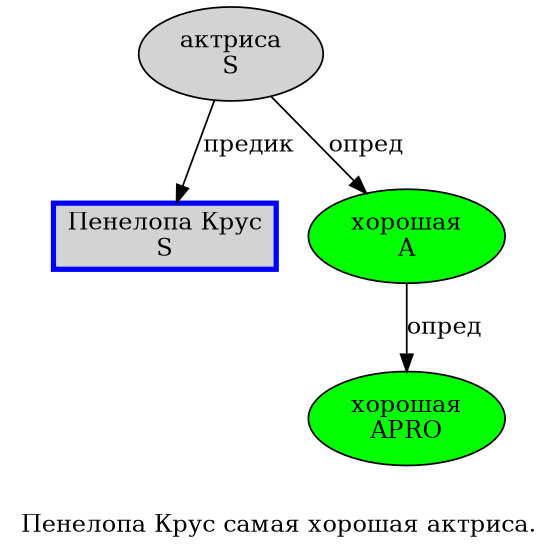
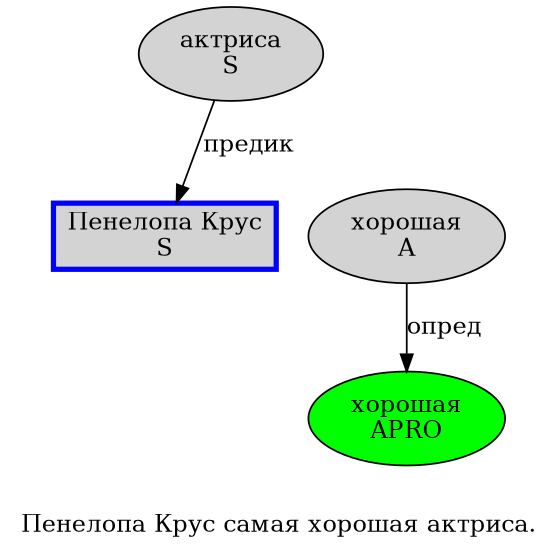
(312, 138) -> none
(407, 236) -> (407, 236)
